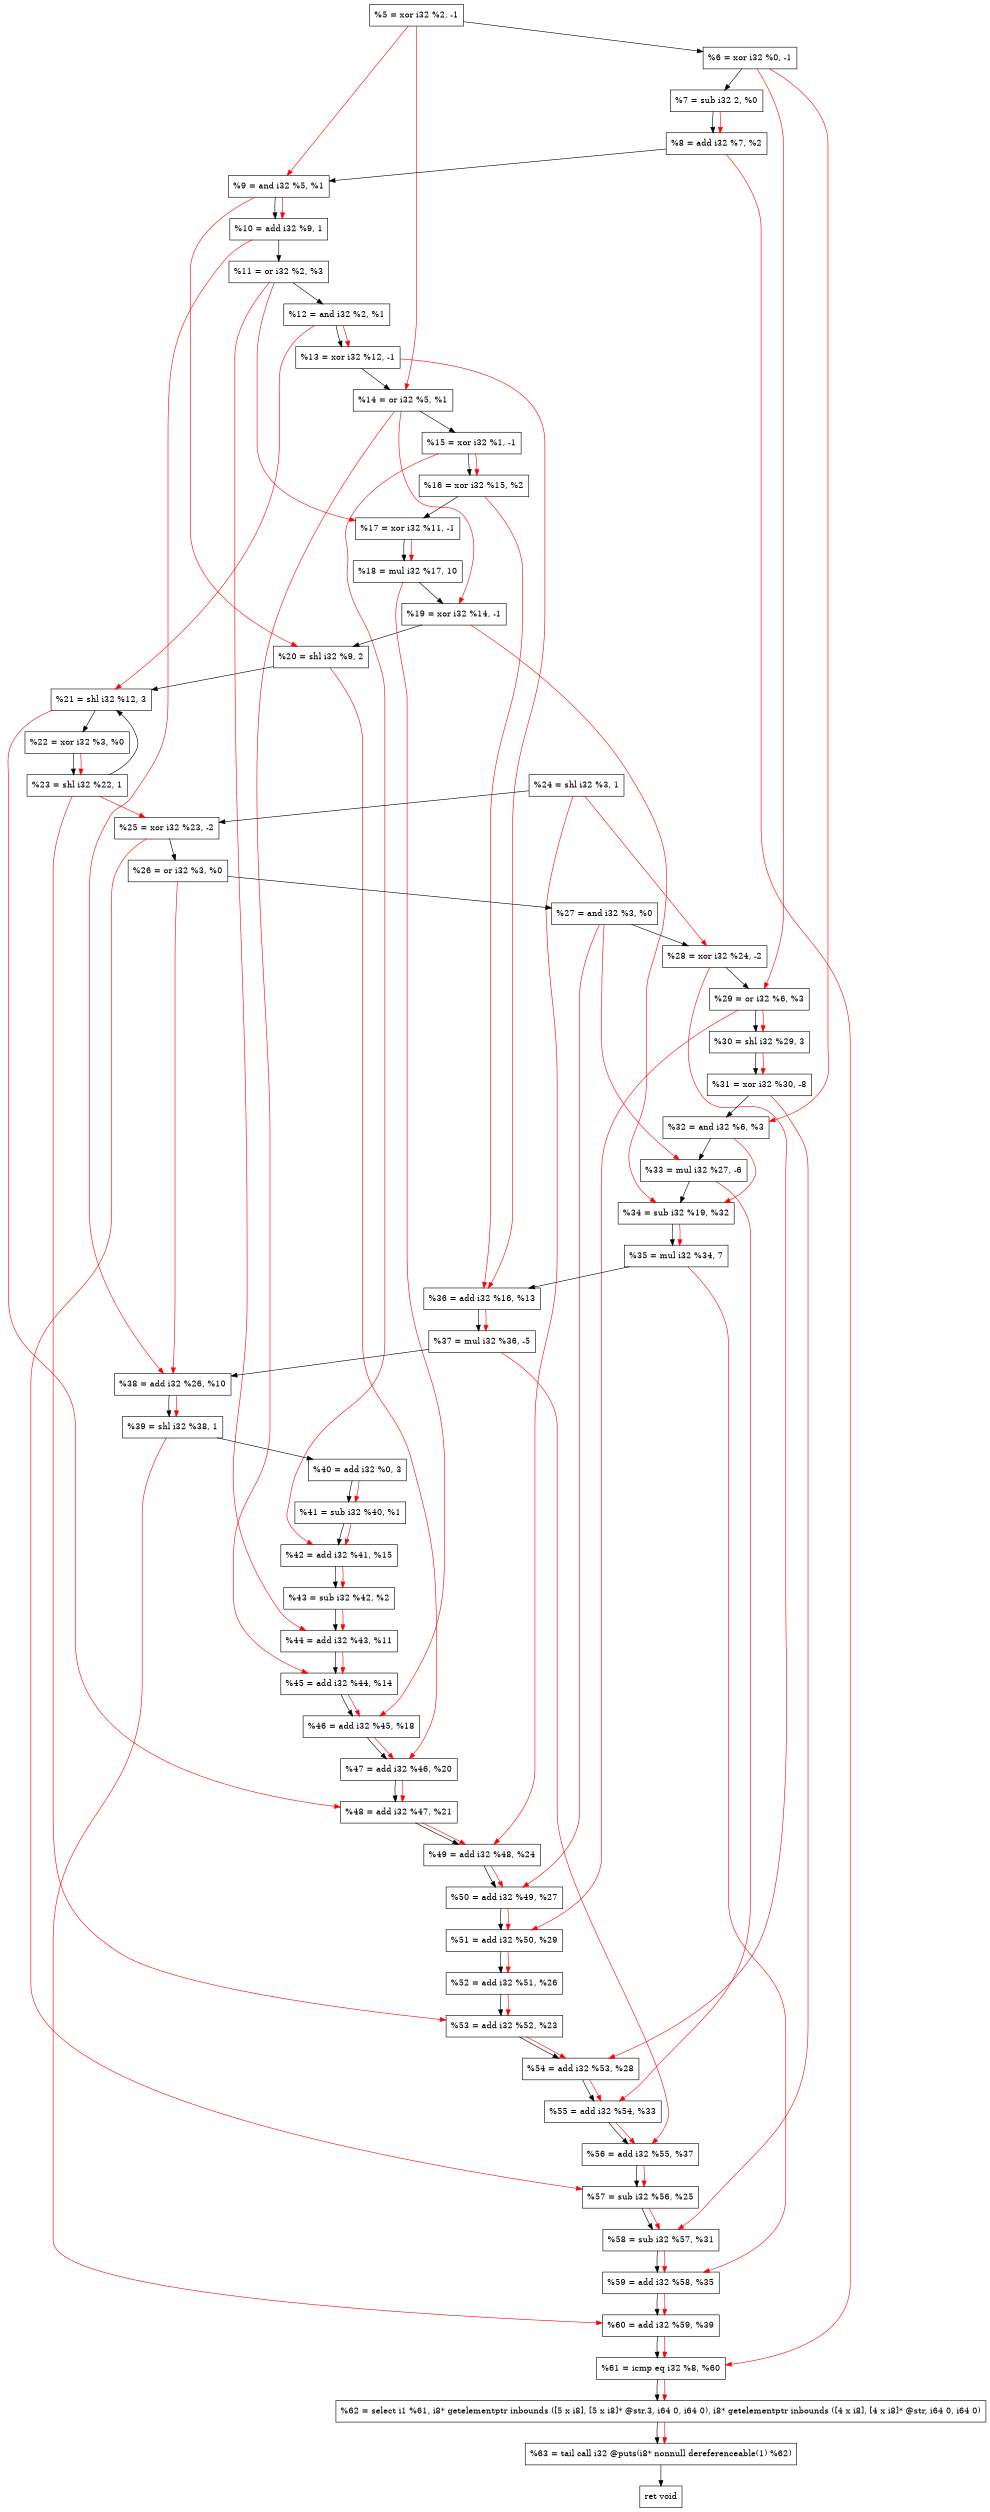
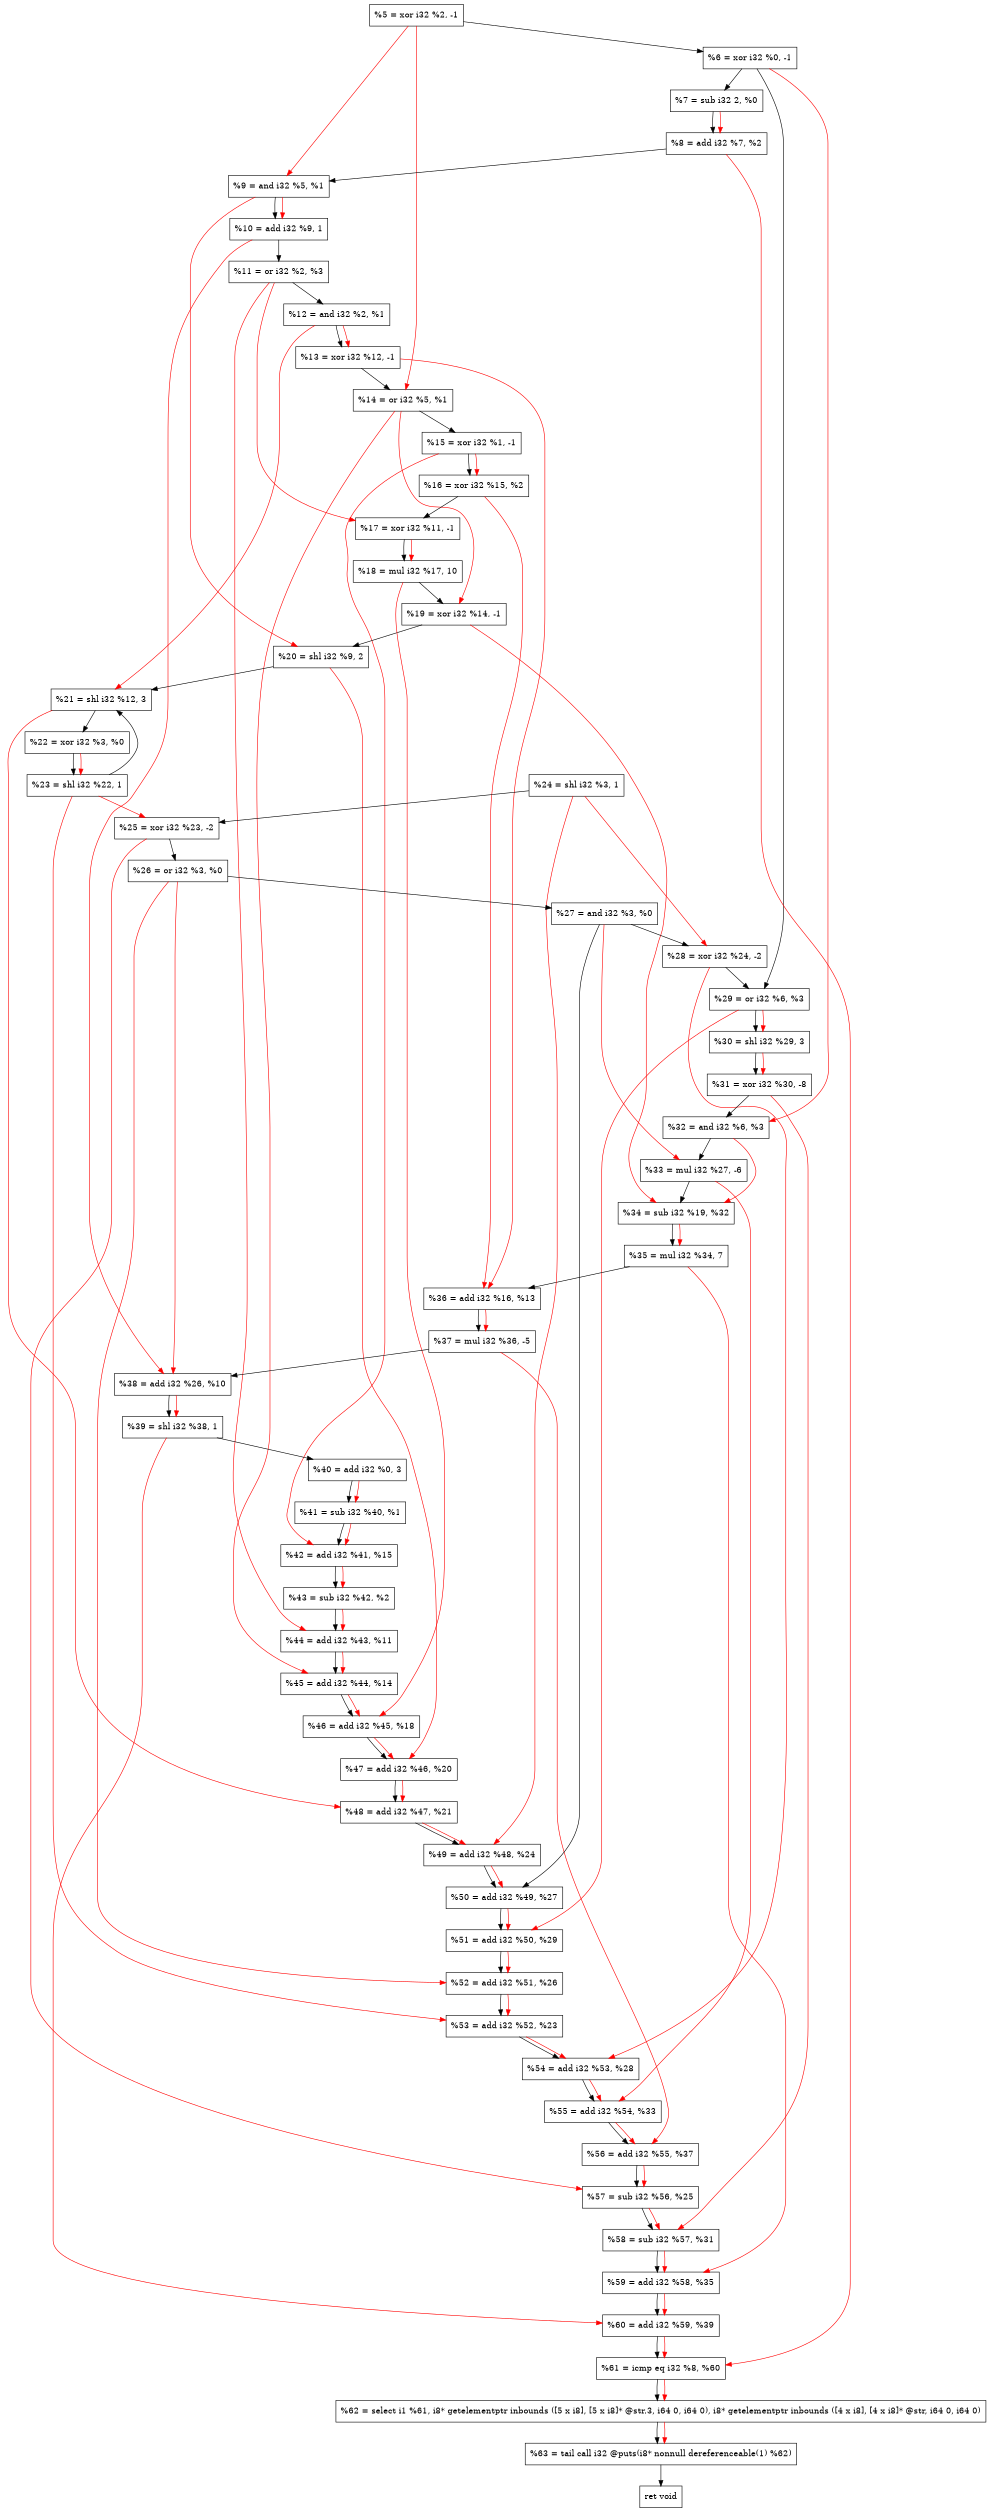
(783, 524) -> (783, 524)
(579, 1413) -> (579, 1413)
none -> (98, 1567)
